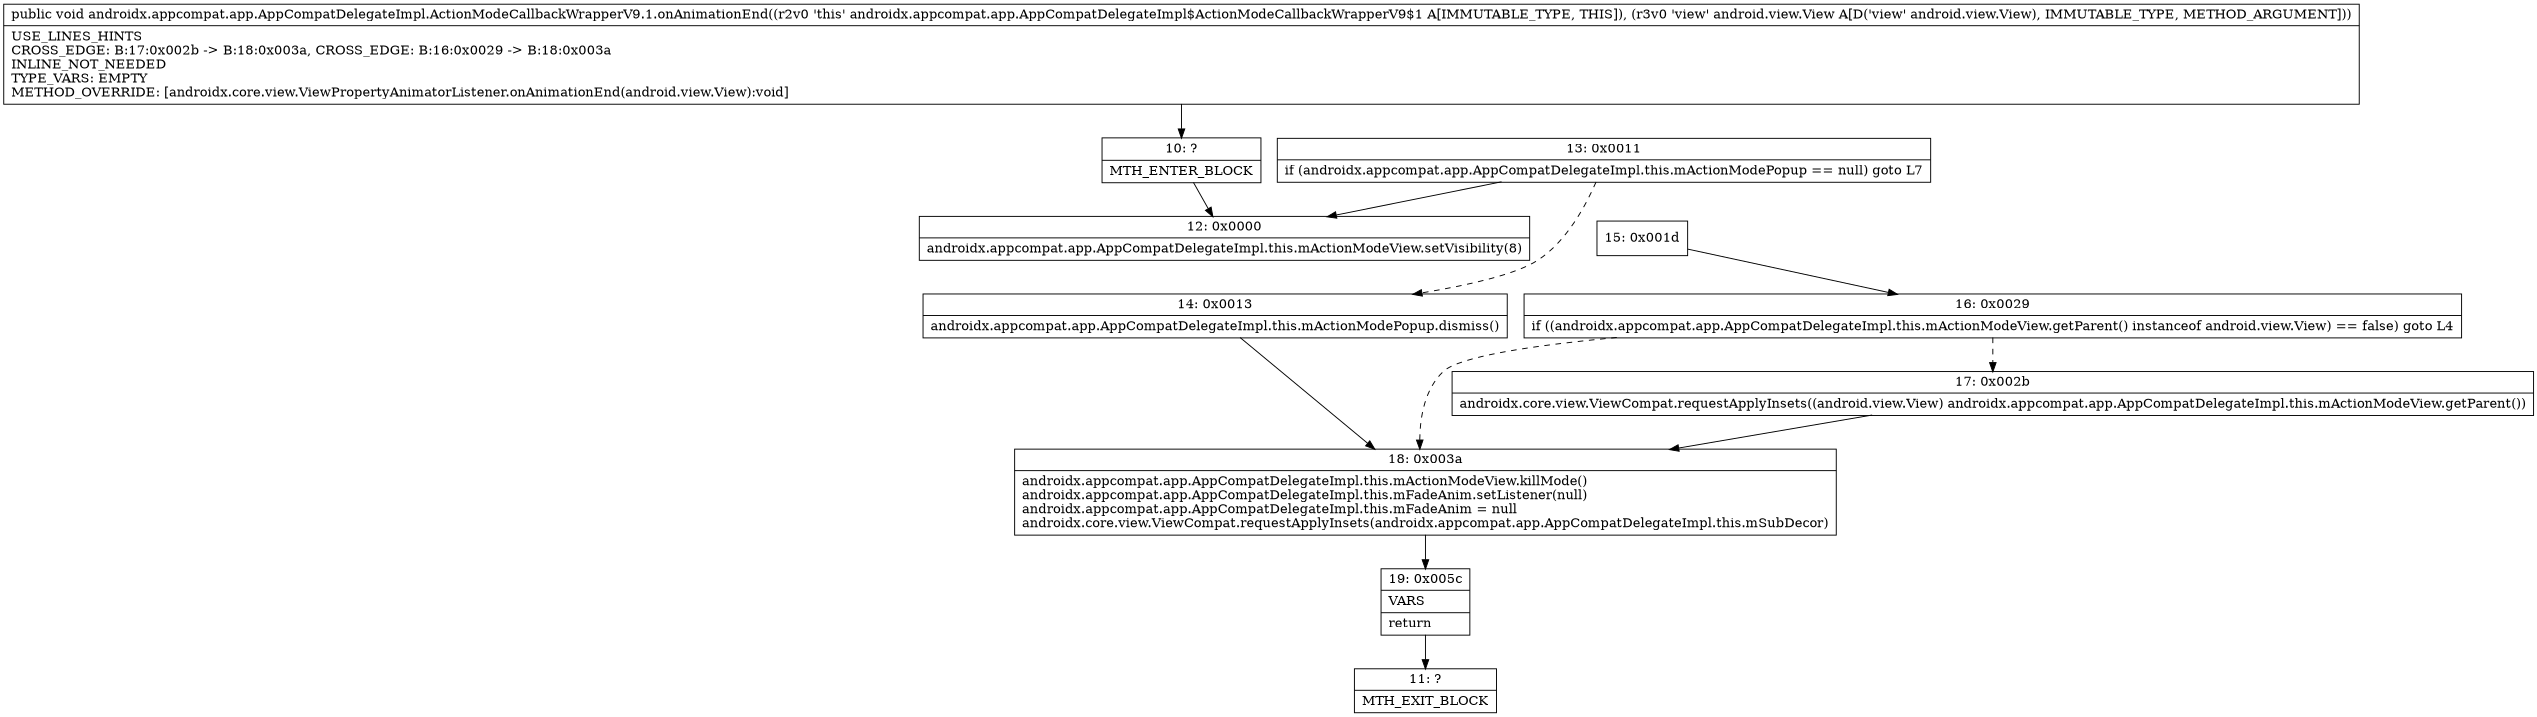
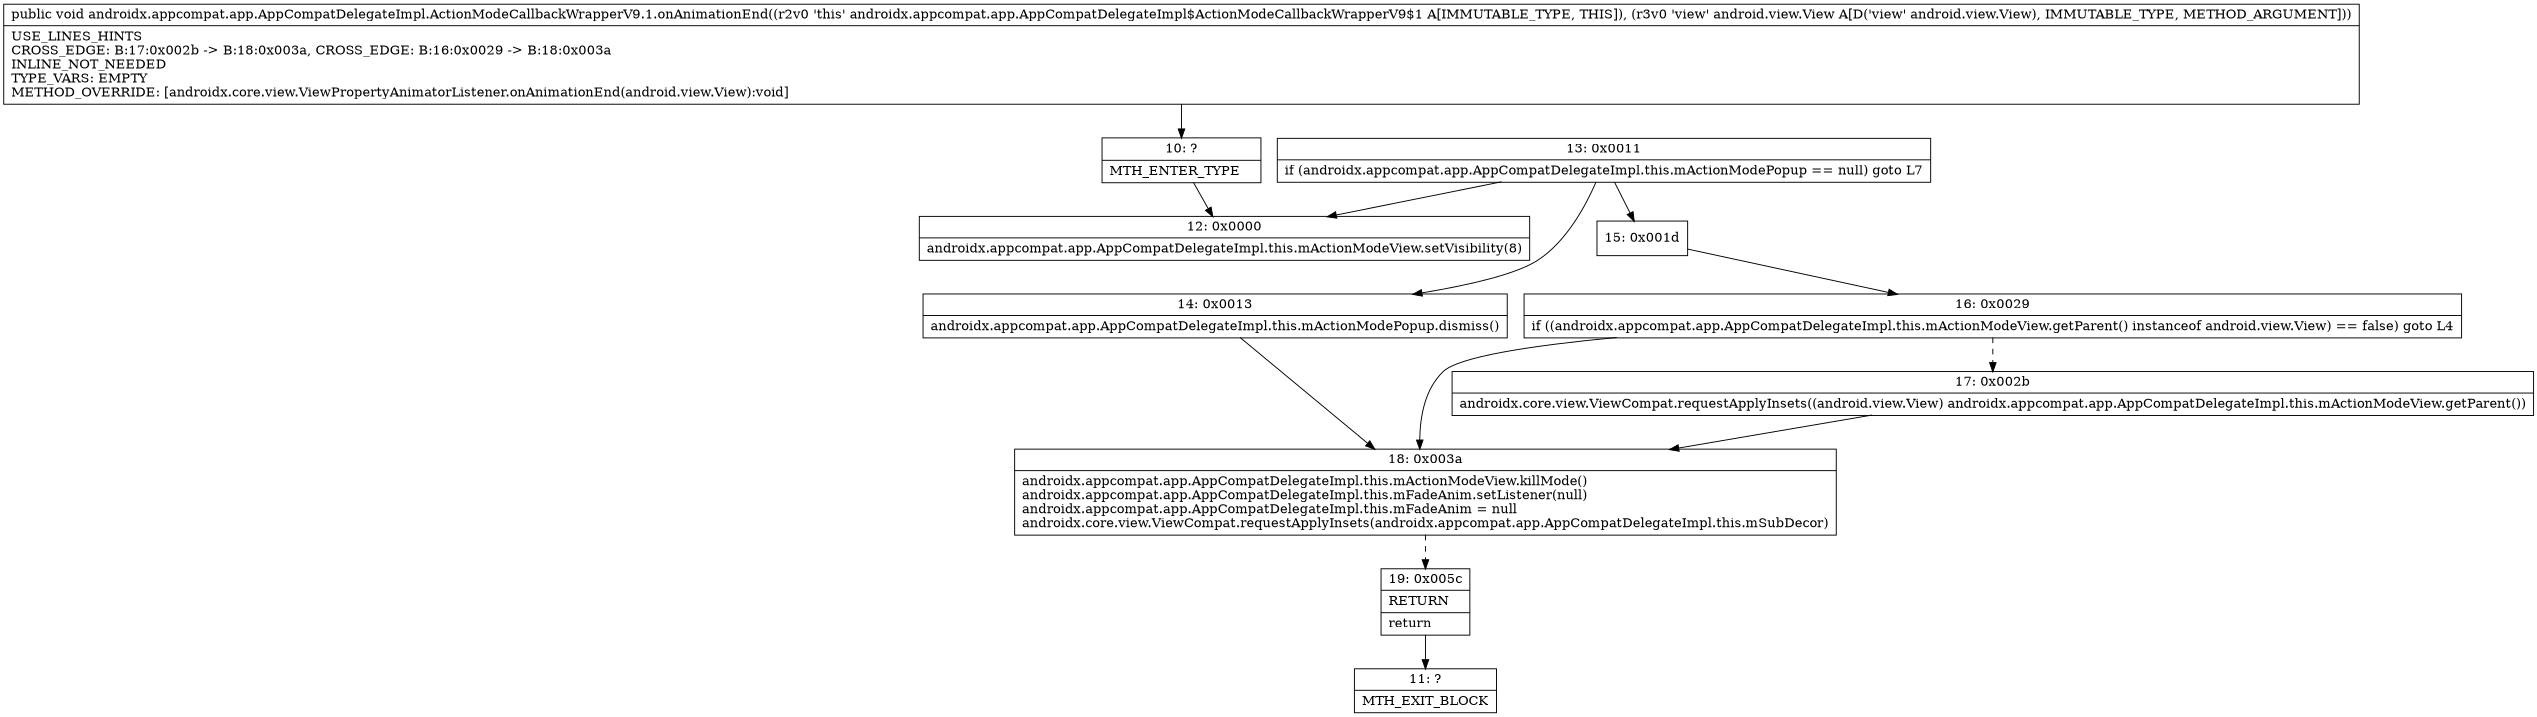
(1181, 171) -> (1175, 171)
none -> (1622, 197)
(1528, 266) -> (1528, 266)
(1492, 354) -> (1492, 354)
(1425, 547) -> (1425, 547)
(1407, 601) -> (1419, 601)
